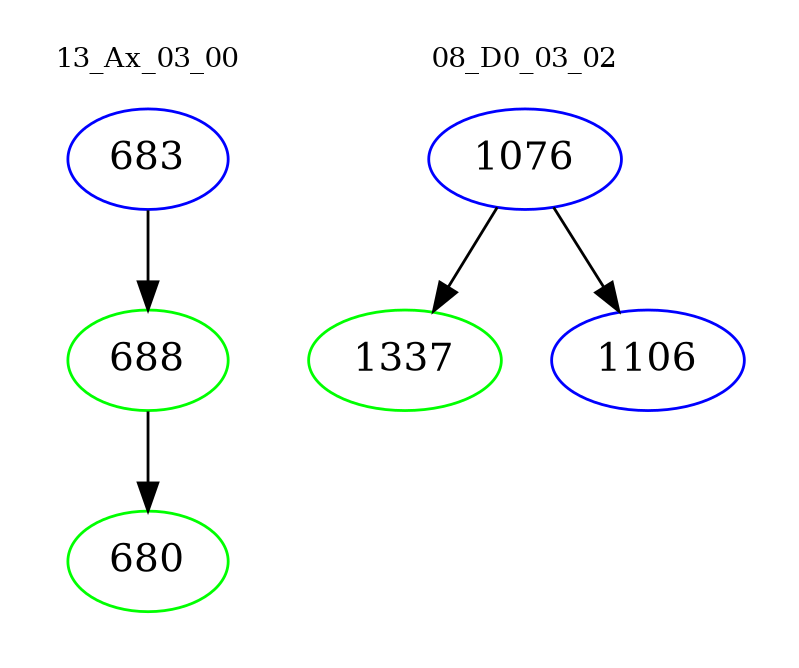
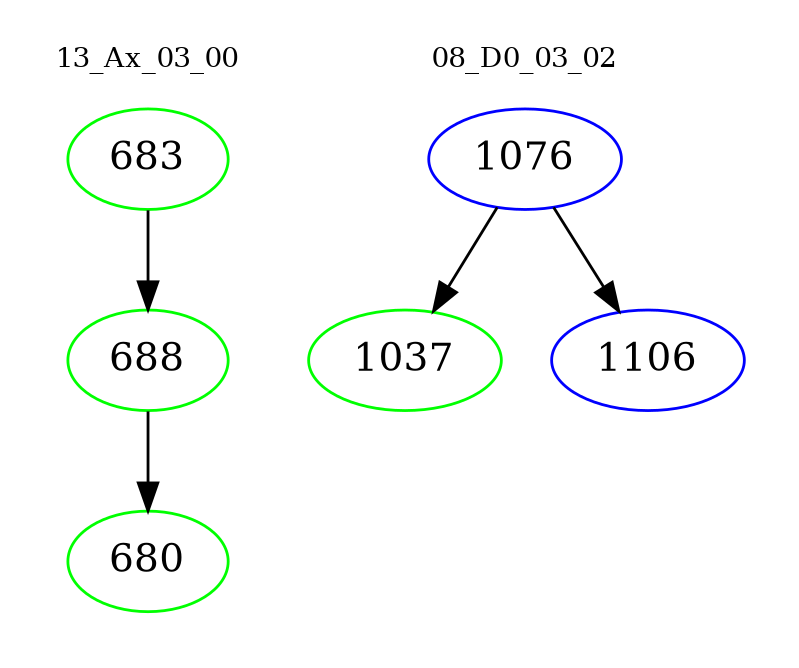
(148, 159) -> (148, 159)
(405, 360) -> (405, 360)
